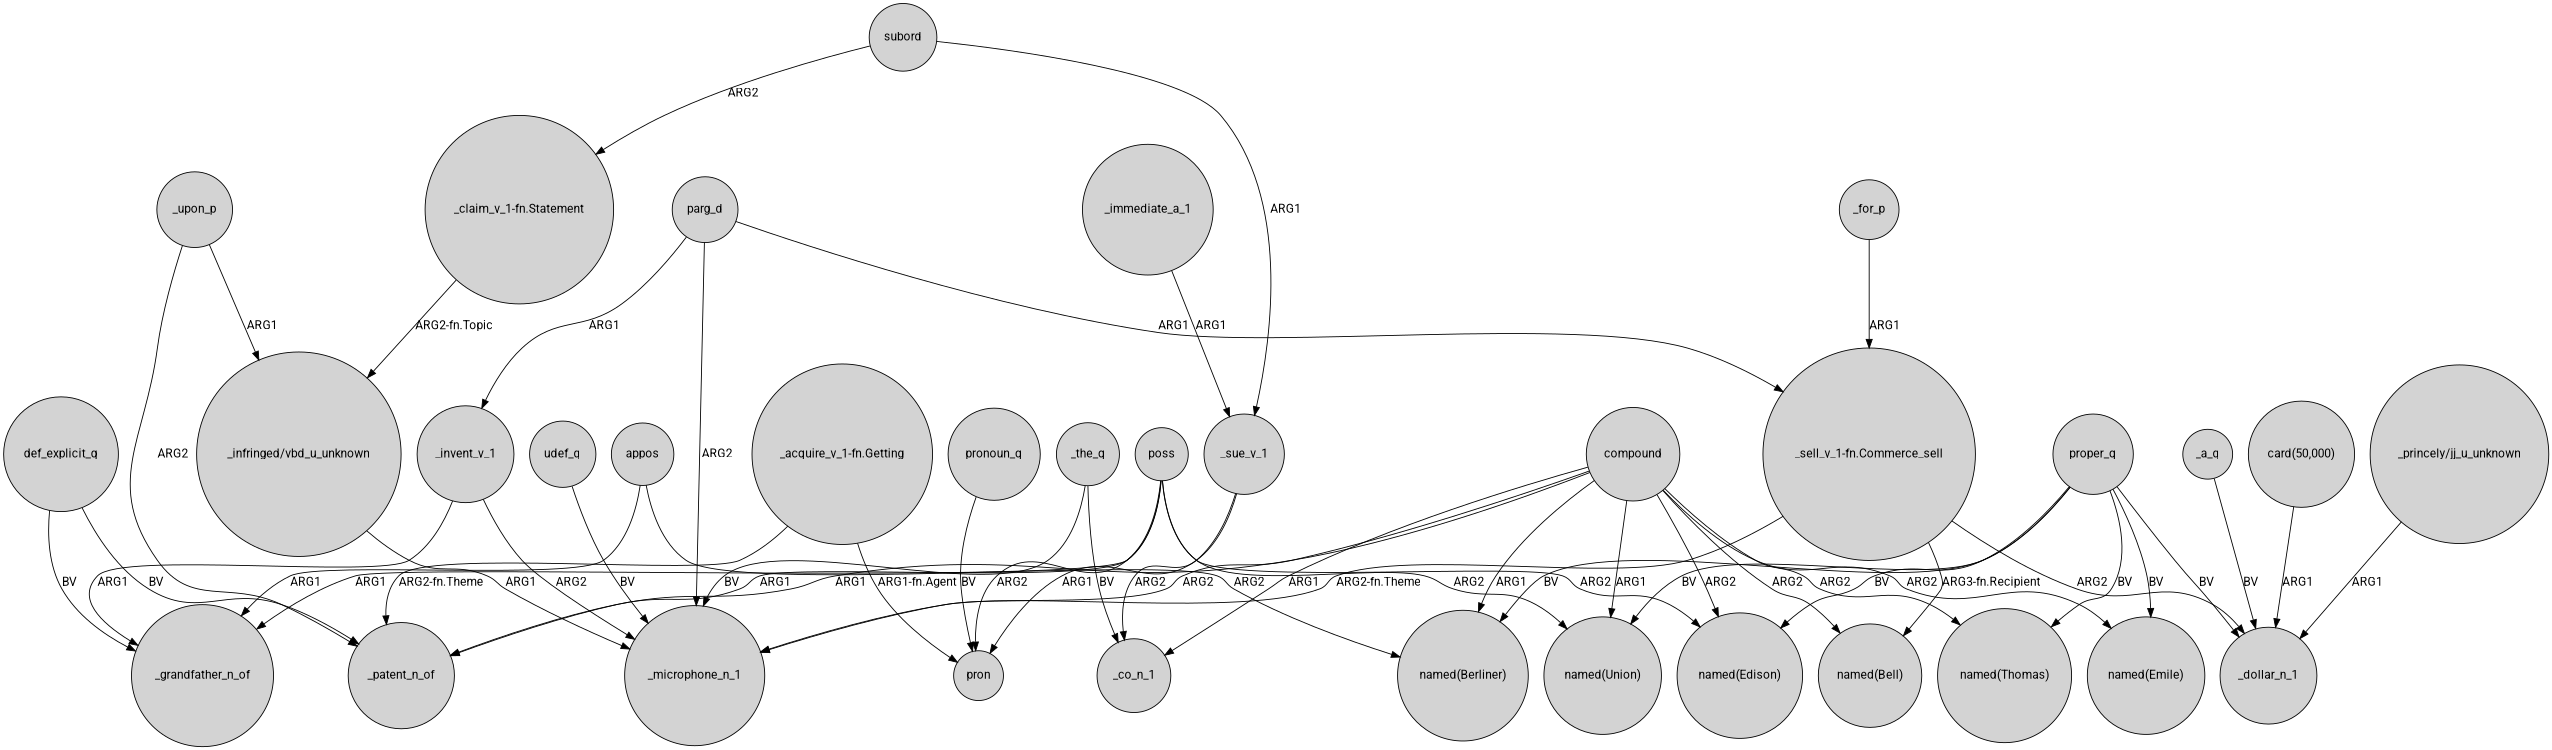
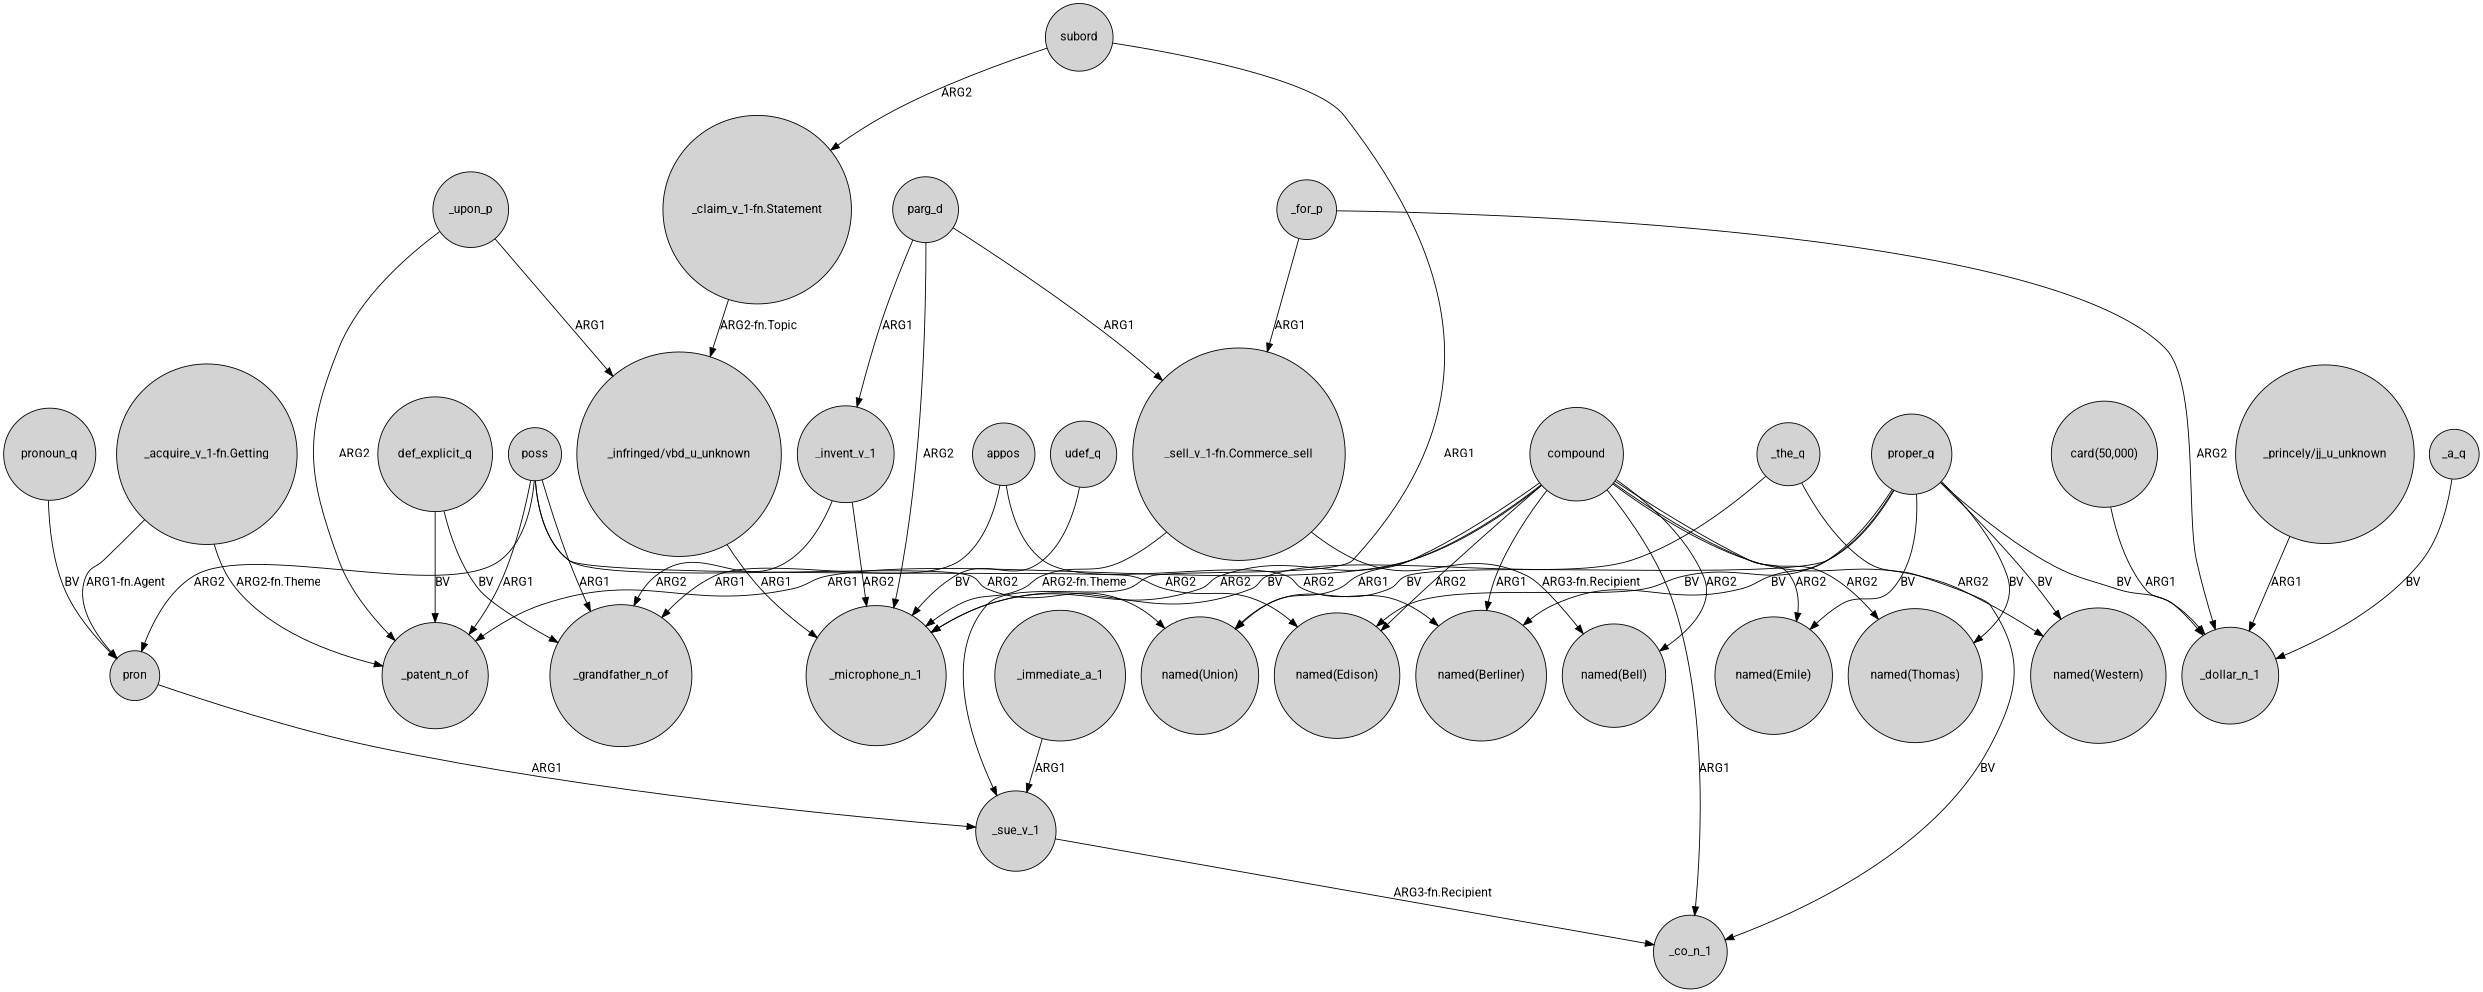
(1059, 577) -> (558, 779)
(113, 582) -> (671, 582)
(1150, 582) -> (1443, 893)
(2092, 593) -> (1899, 255)
none -> (2098, 676)
